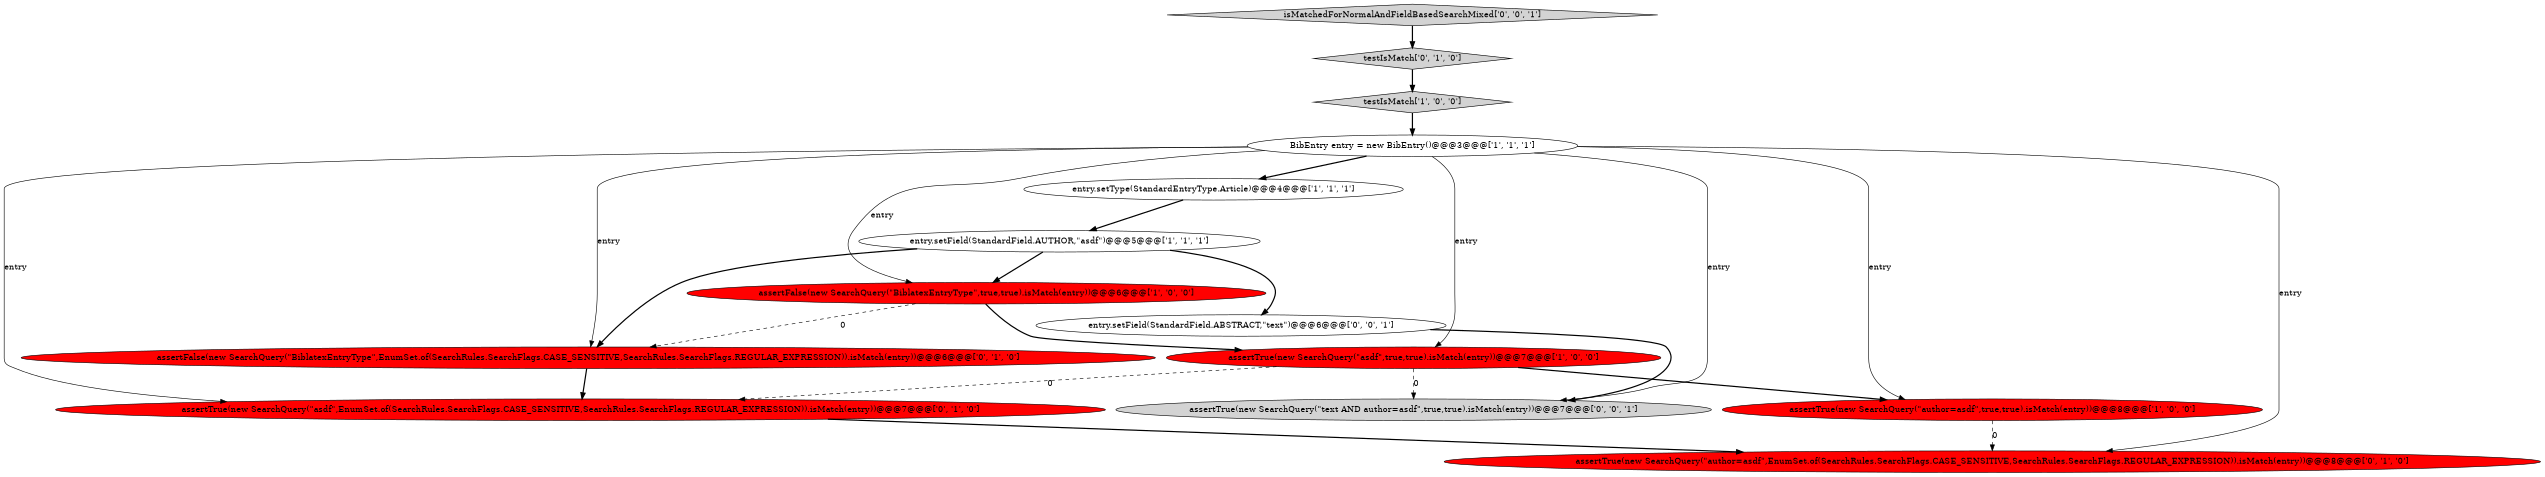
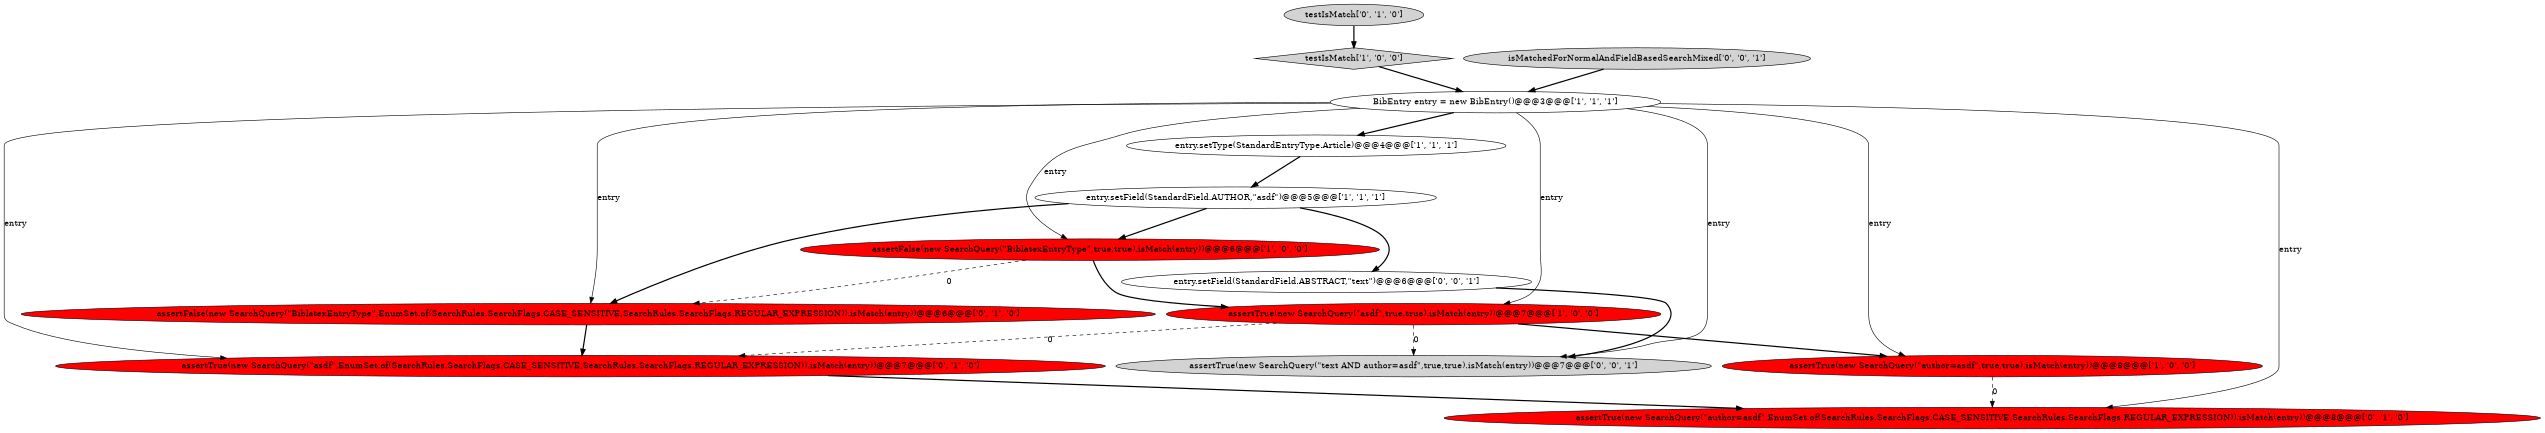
(1412, 15) -> (1637, 59)
(1412, 34) -> (1569, 79)
(1412, 59) -> (1354, 15)
